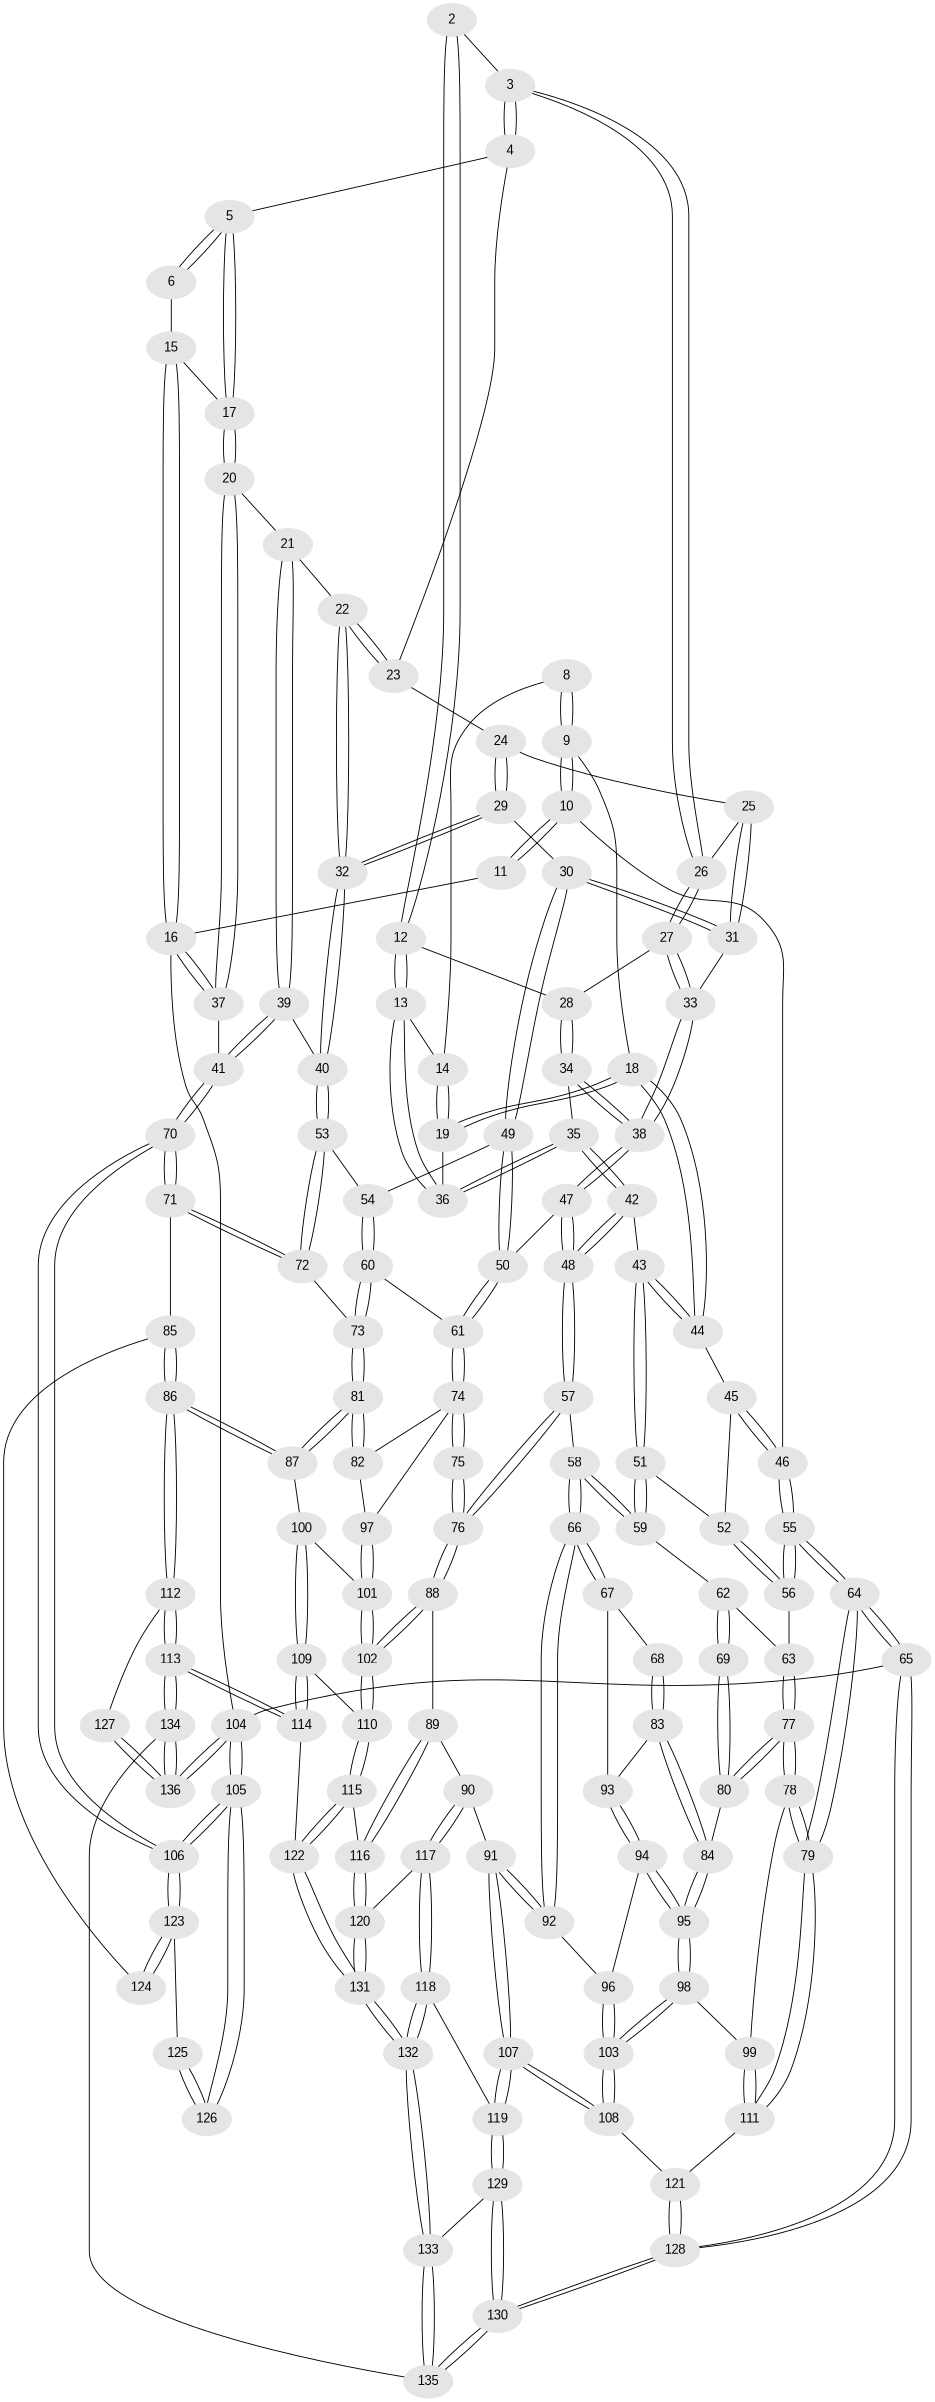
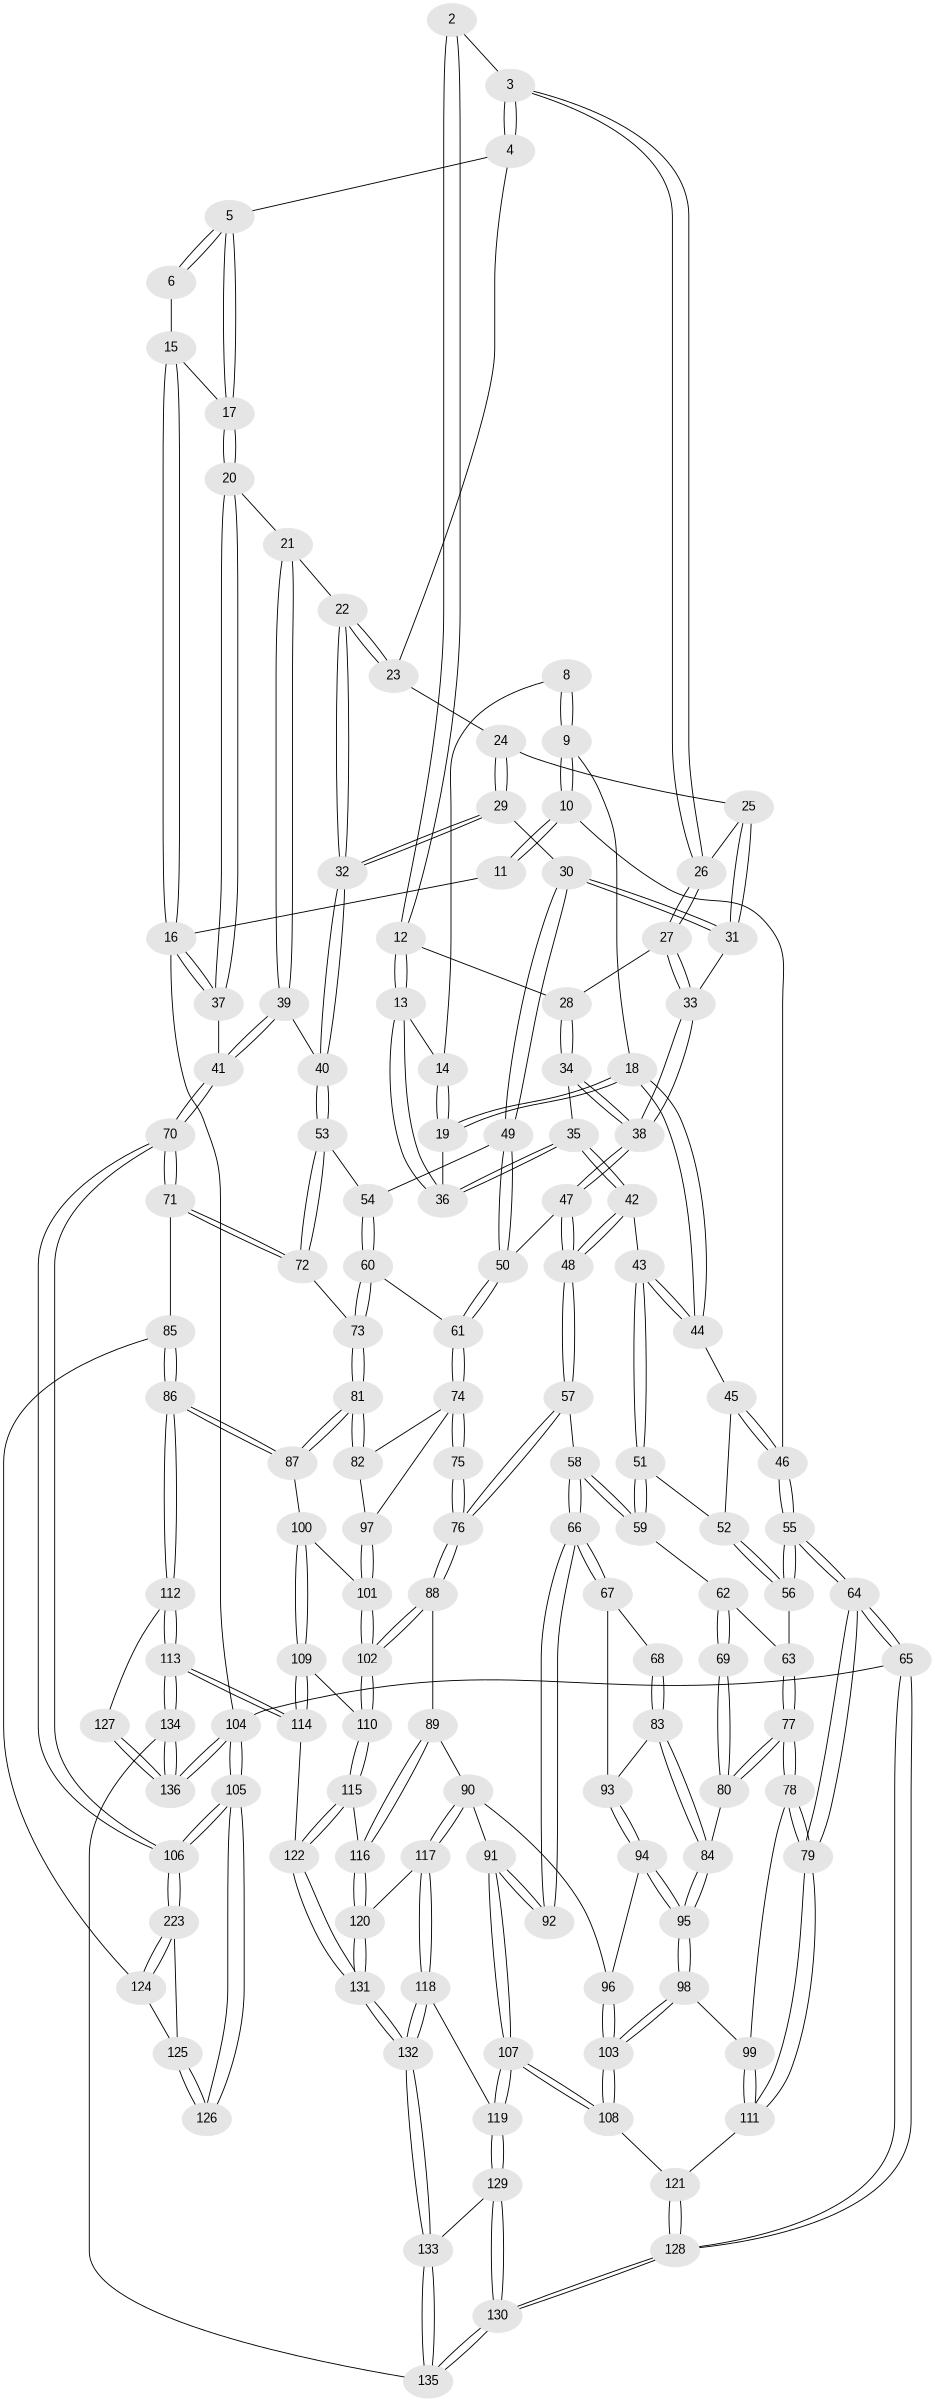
(174, 1922) -> (174, 1922)
(579, 1955) -> (565, 1881)
none -> (159, 2021)
